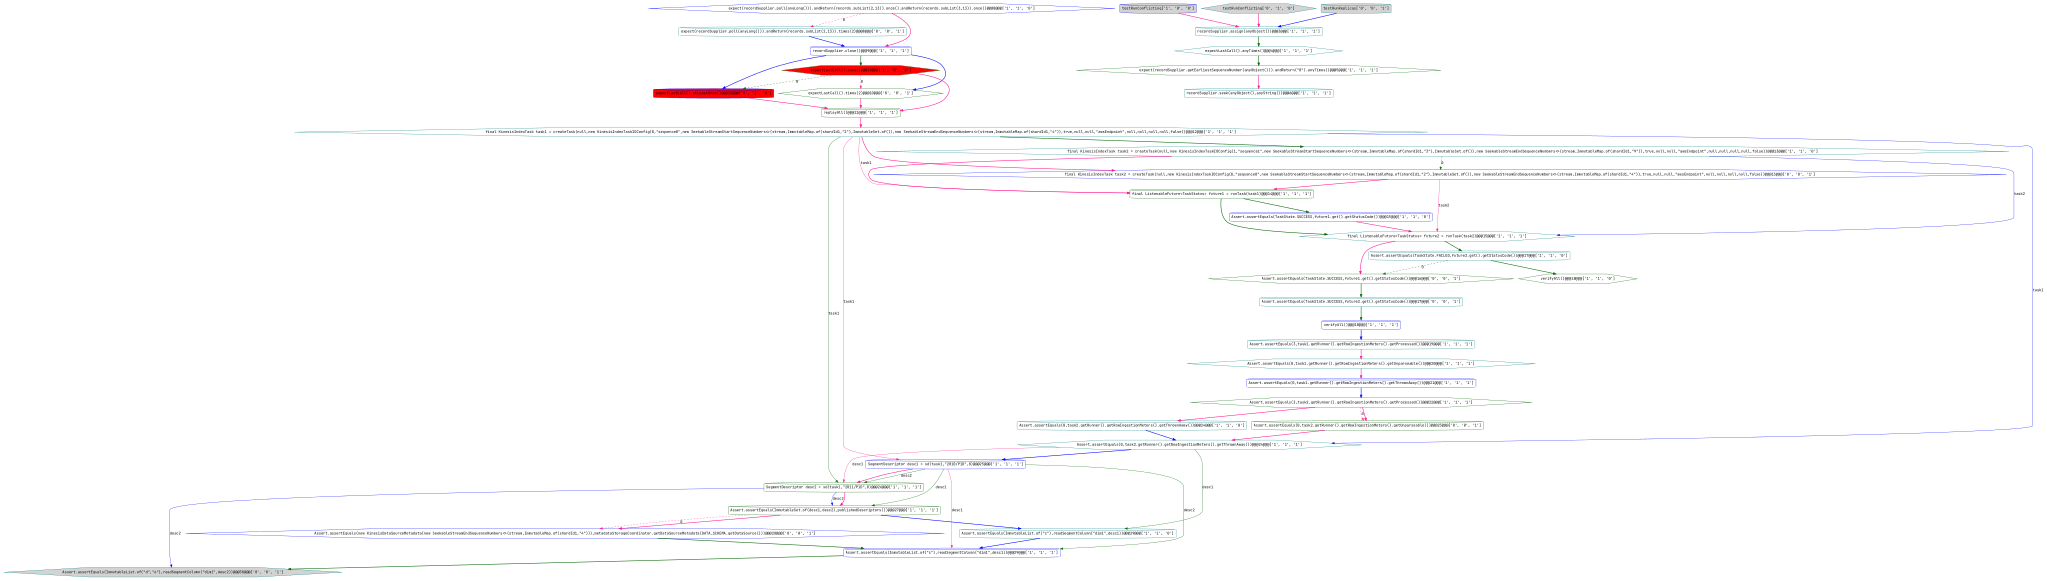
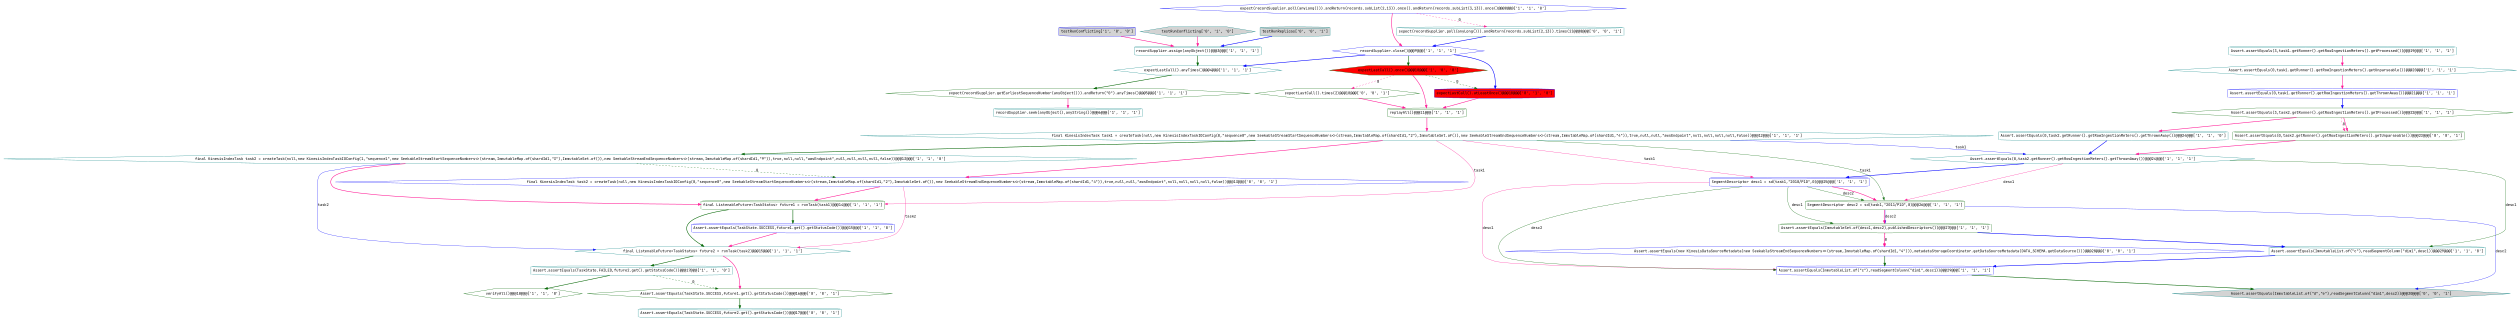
(861, 51) -> (1408, 51)
(945, 71) -> (1306, 60)
(1361, 325) -> none
